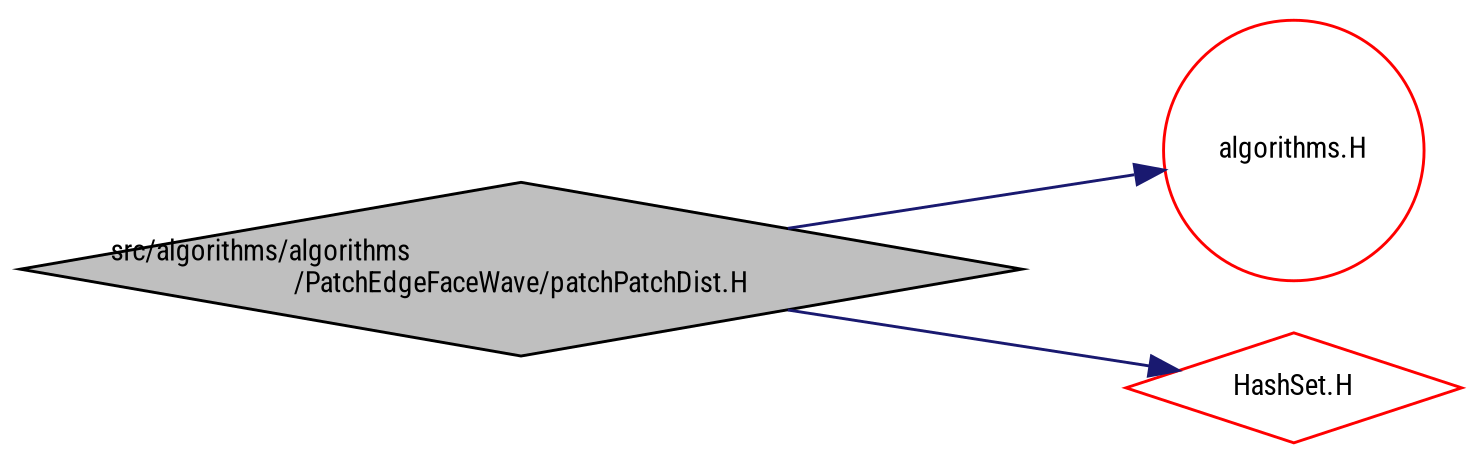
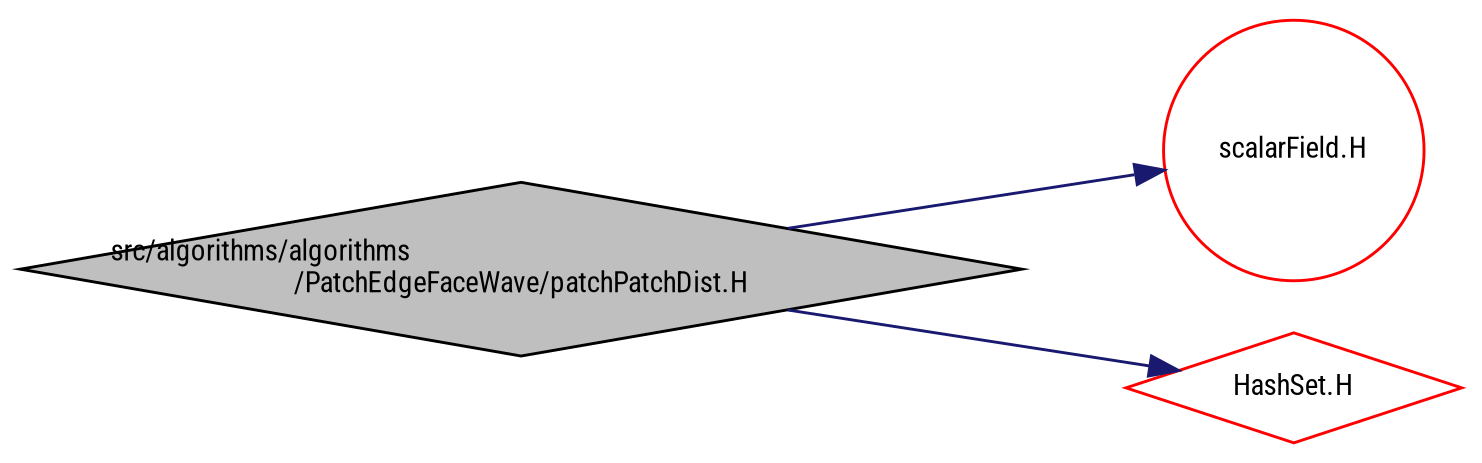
(1294, 151) -> (1294, 151)
